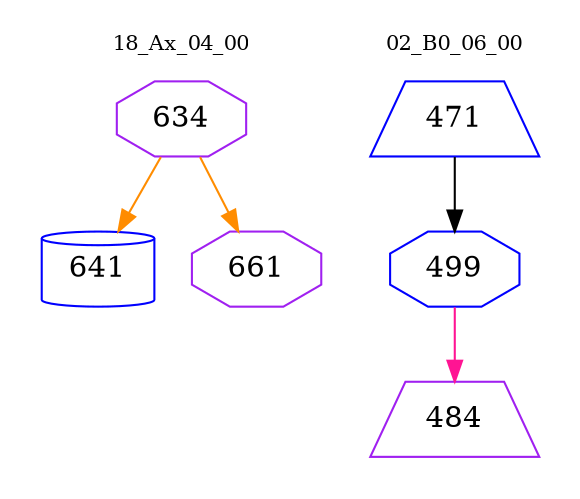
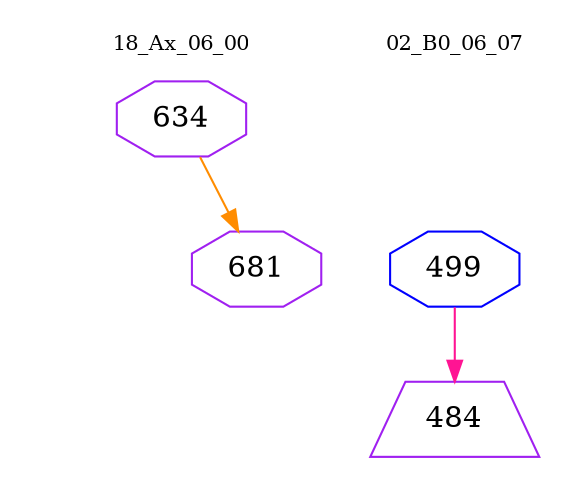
(181, 45) -> (181, 45)
(455, 45) -> (455, 45)
(455, 119) -> none
(98, 269) -> none
(257, 269) -> (257, 269)
